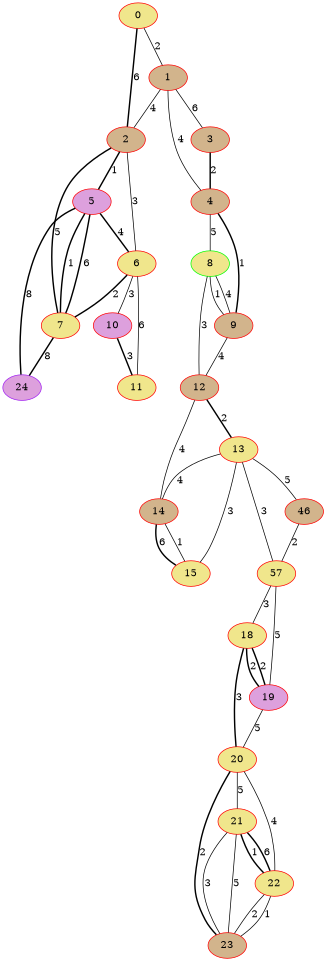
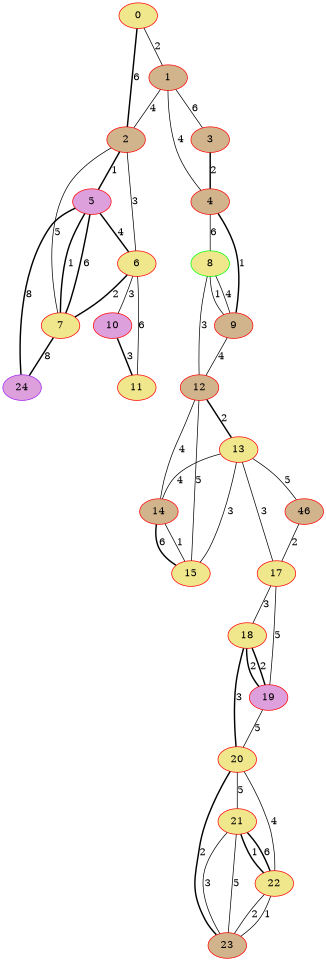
(58, 210) -> (58, 210)
(214, 233) -> (214, 233)
none -> (195, 481)
(276, 574) -> (276, 574)
